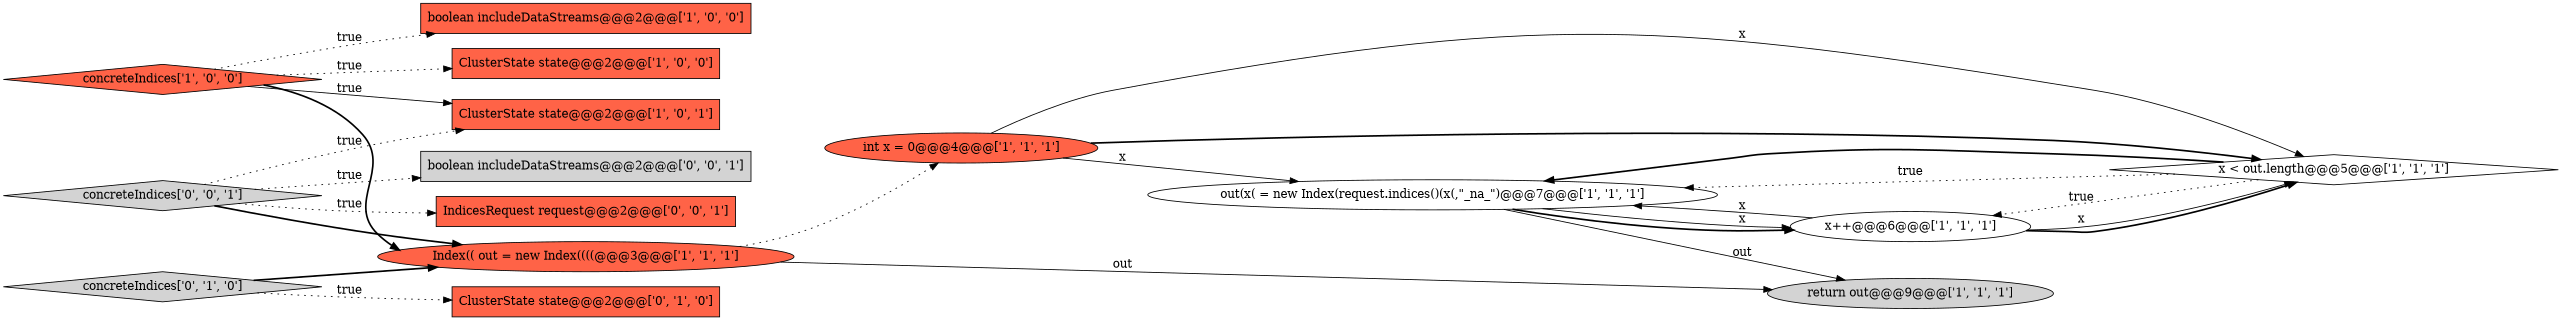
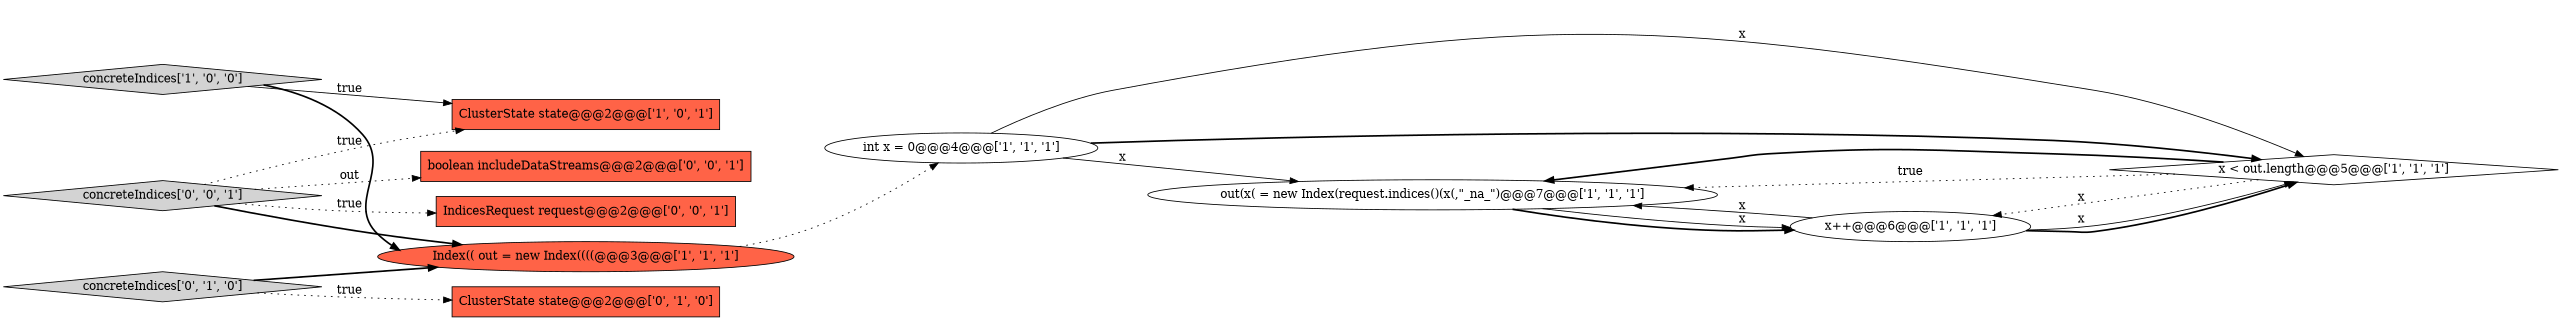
(586, 18) -> none
(586, 64) -> none
(163, 79) -> (163, 79)
(961, 148) -> (961, 148)
(586, 166) -> (586, 166)
(350, 176) -> (350, 176)
(2081, 198) -> (2081, 198)
(1910, 293) -> none
